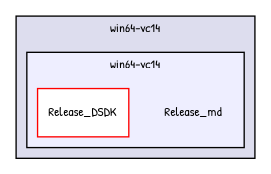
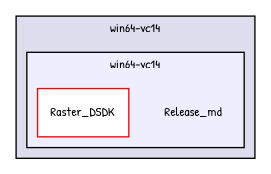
(83, 113) -> (83, 113)
